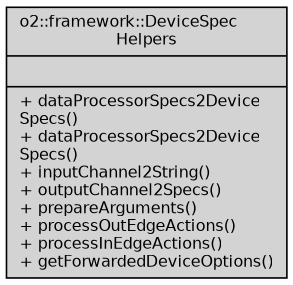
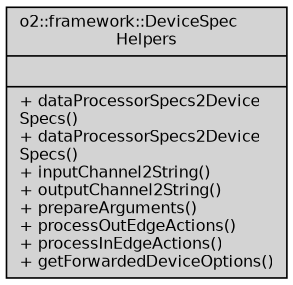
(121, 190) -> (121, 190)
